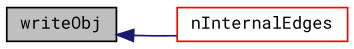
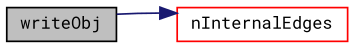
(155, 36) -> (138, 13)
